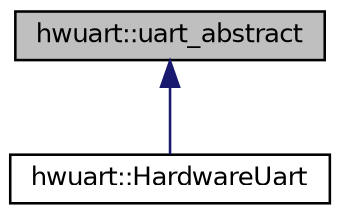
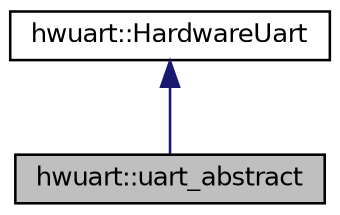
(170, 121) -> (170, 121)
